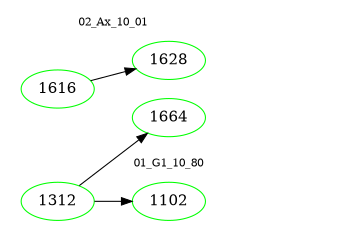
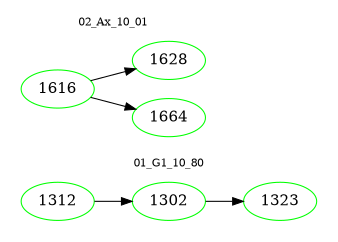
(109, 163) -> (108, 102)
(169, 201) -> (169, 201)
none -> (280, 201)
